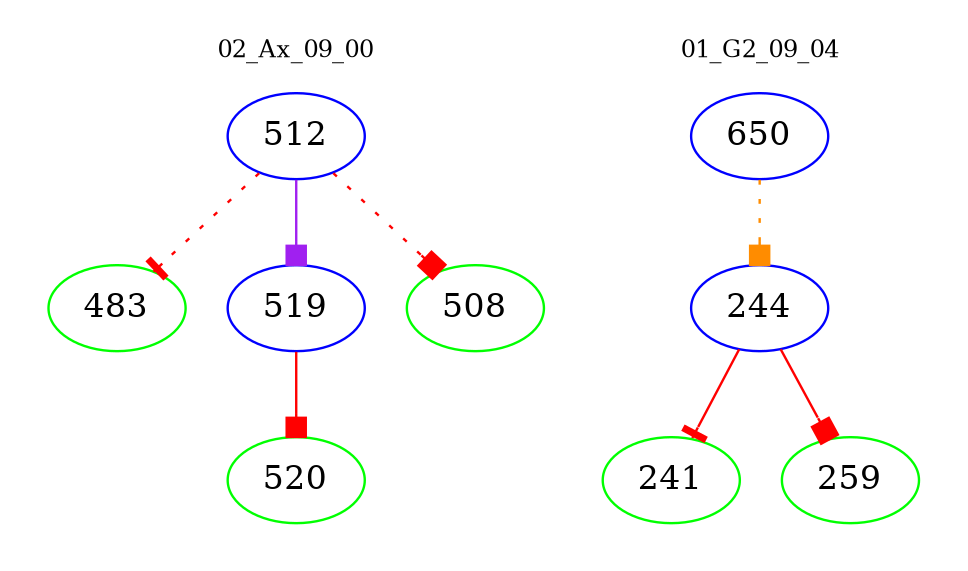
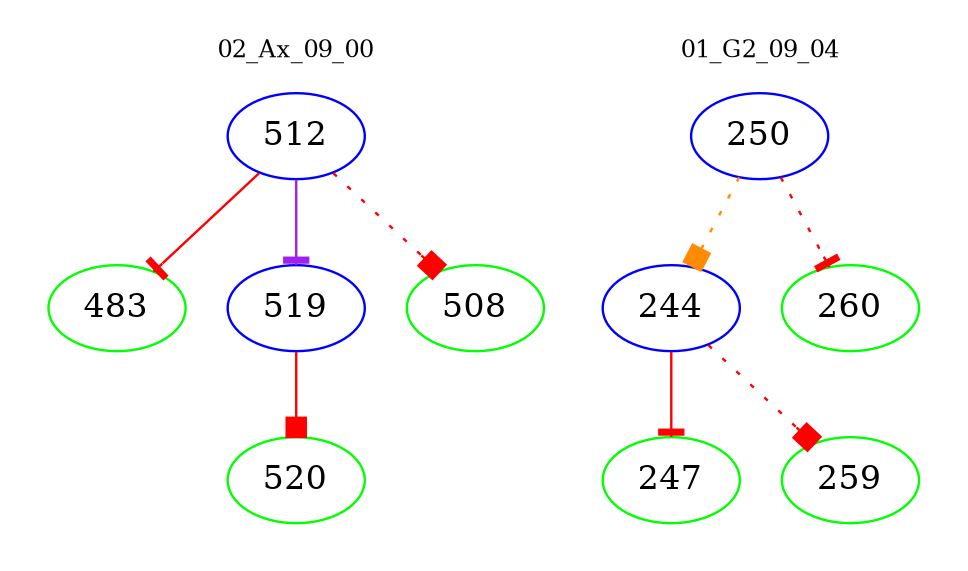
(760, 136) -> (760, 136)
(296, 210) -> (296, 216)
(211, 218) -> (211, 218)
none -> (850, 308)
(799, 383) -> (752, 386)
(671, 480) -> (671, 480)
